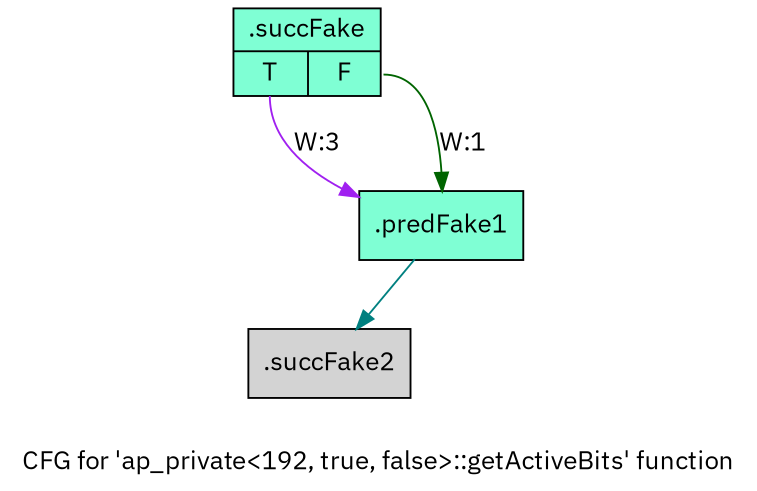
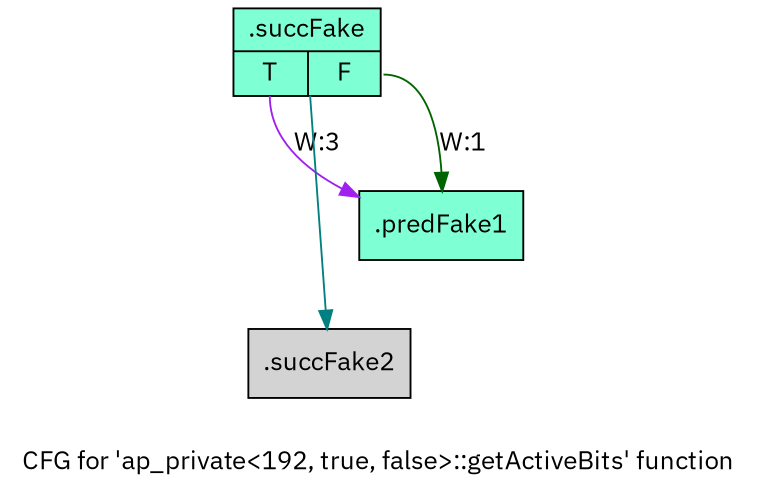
(392, 287) -> (318, 203)
